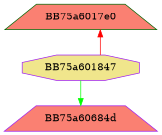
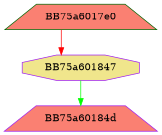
(100, 46) -> (61, 39)
(81, 119) -> (81, 119)
